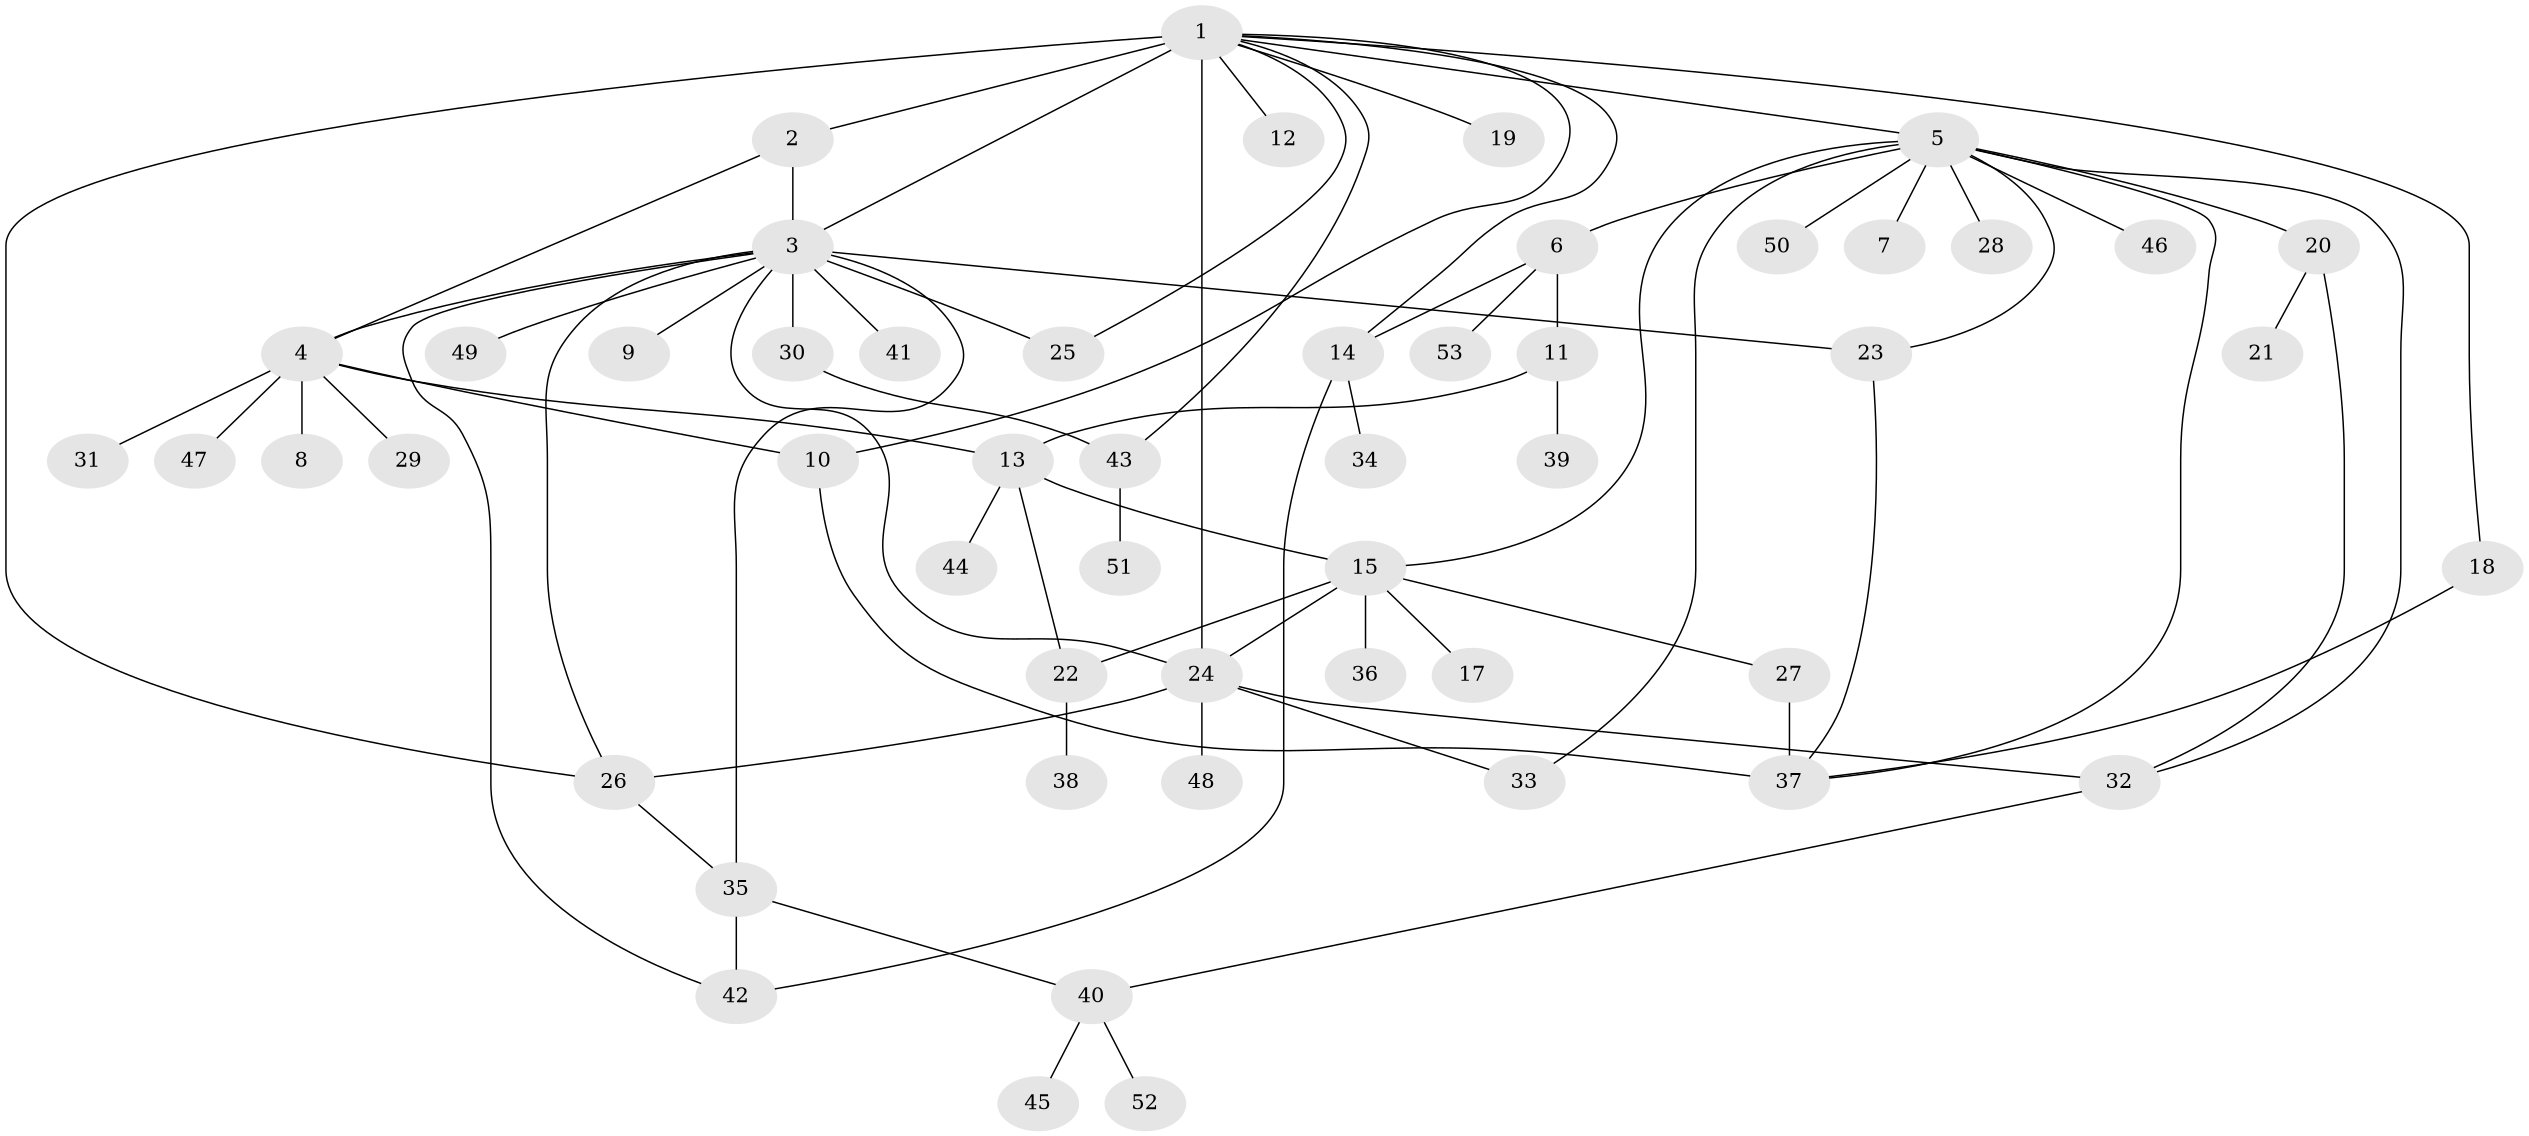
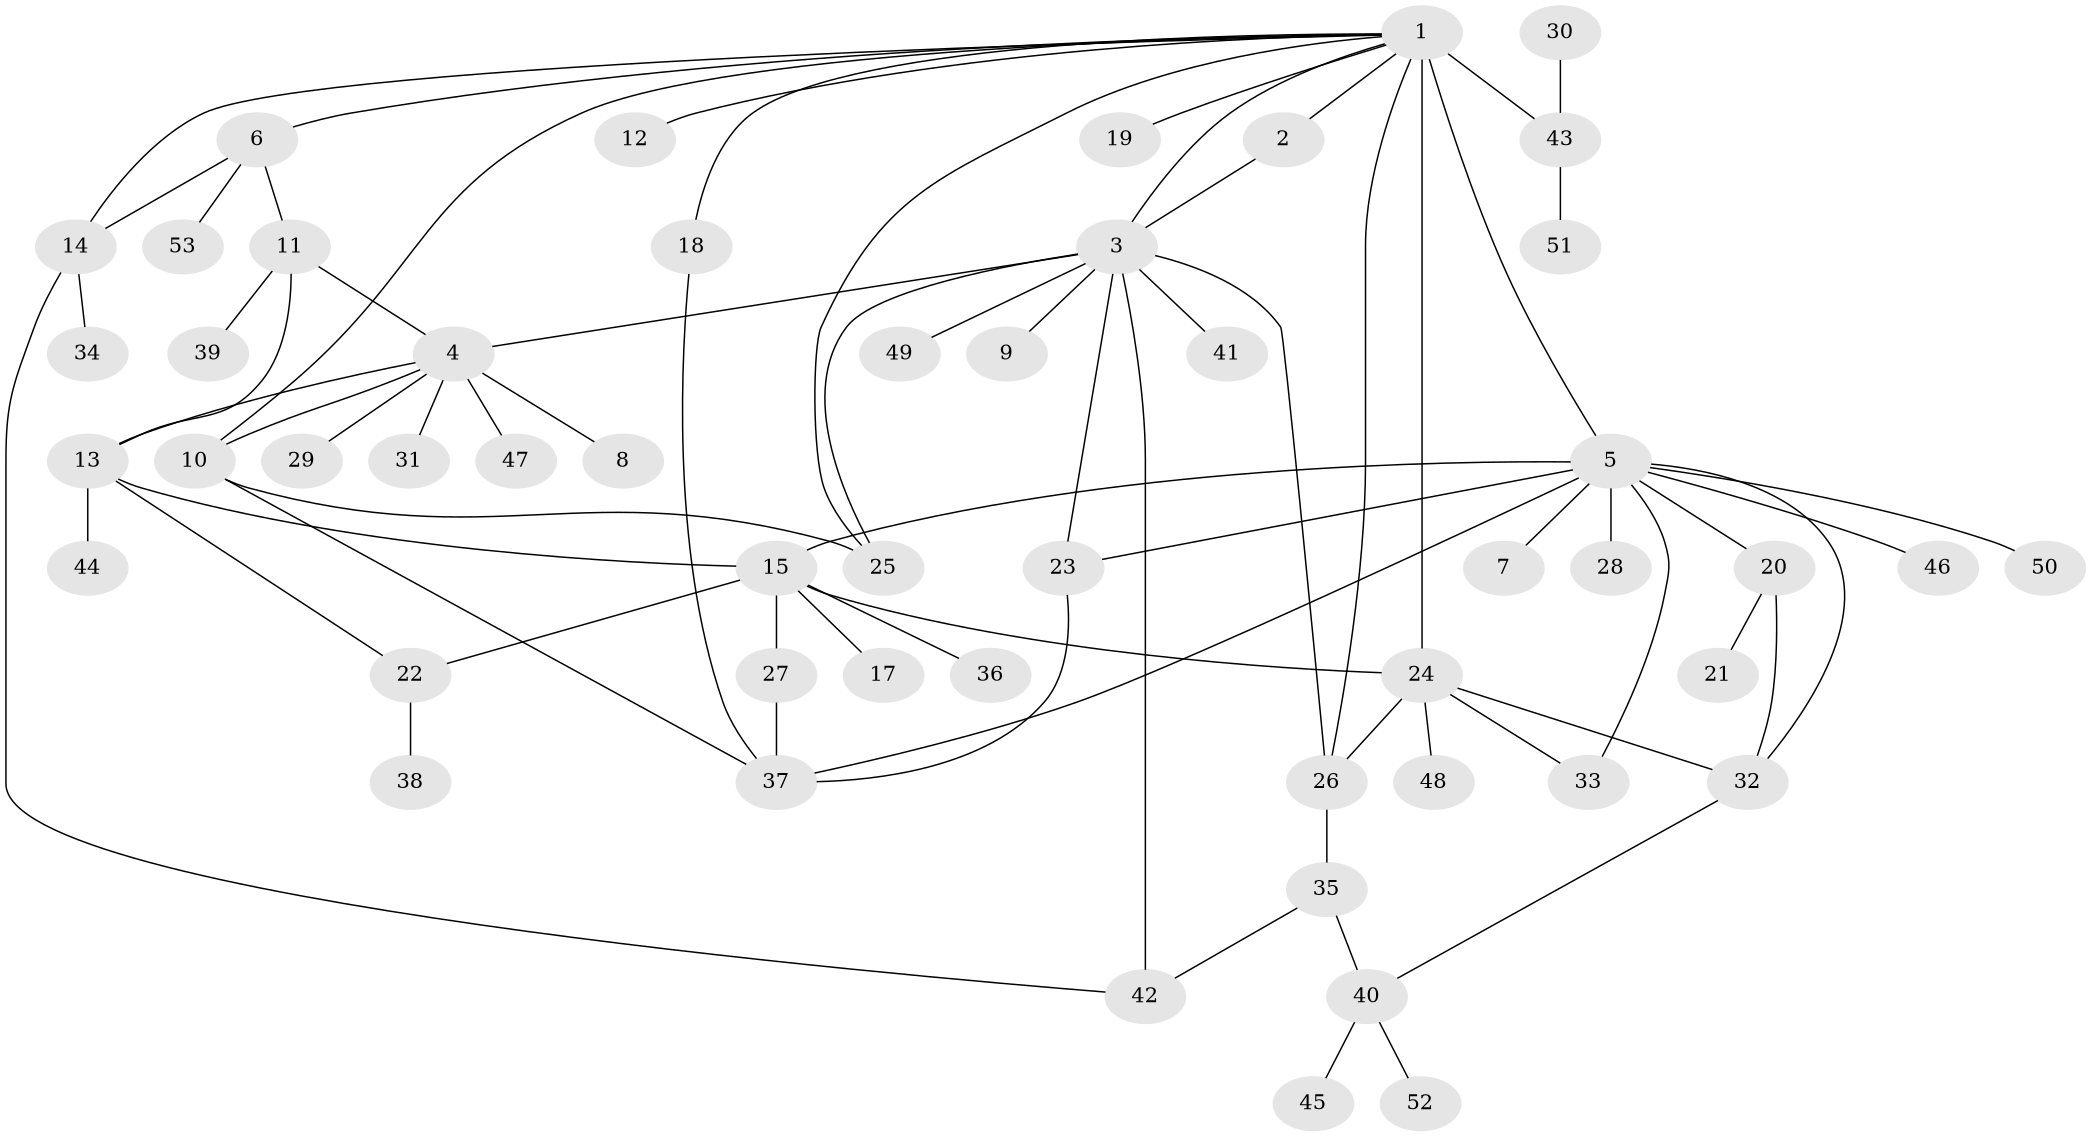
(1744, 184) -> (672, 71)
(547, 247) -> (364, 295)
(793, 301) -> none
(744, 462) -> none
none -> (539, 515)
(886, 518) -> none
